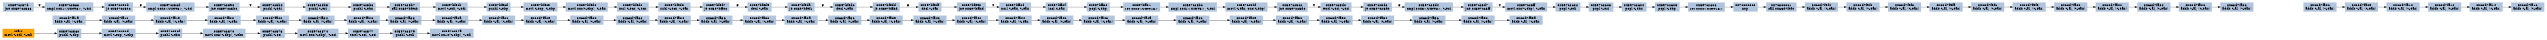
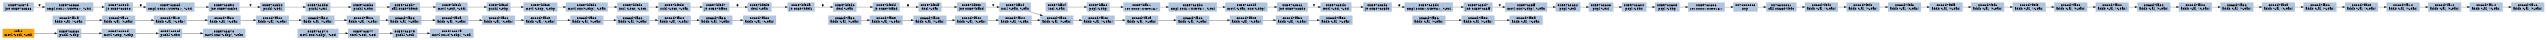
(1037, 7) -> (1035, 13)
none -> (2278, 7)
(801, 20) -> none
(1378, 20) -> none
(273, 33) -> none
